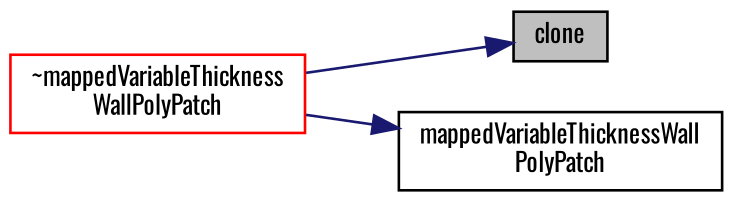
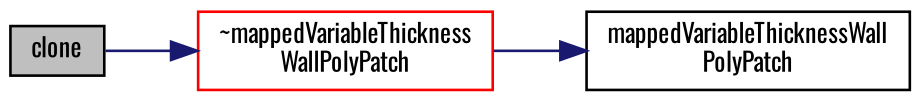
(396, 60) -> (138, 51)
